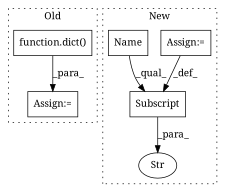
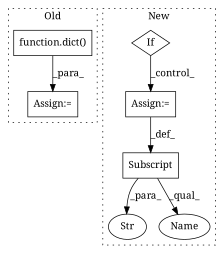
(128, 43) -> (184, 227)
none -> (151, 43)
(133, 72) -> (166, 193)
